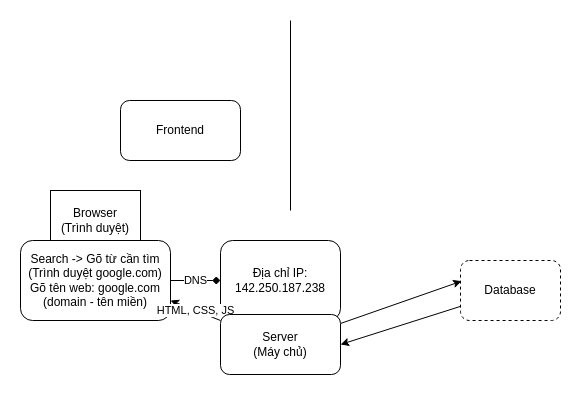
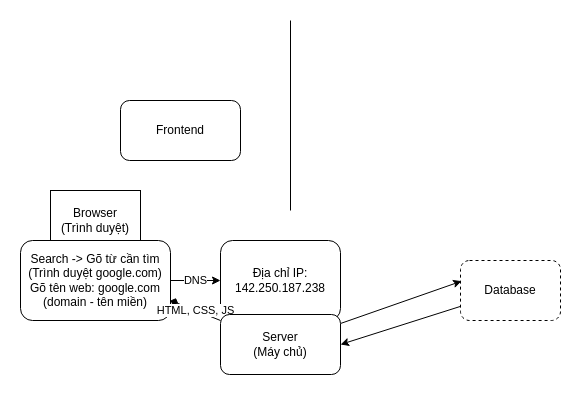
(212, 281) -> (212, 281)
(178, 304) -> (179, 304)
